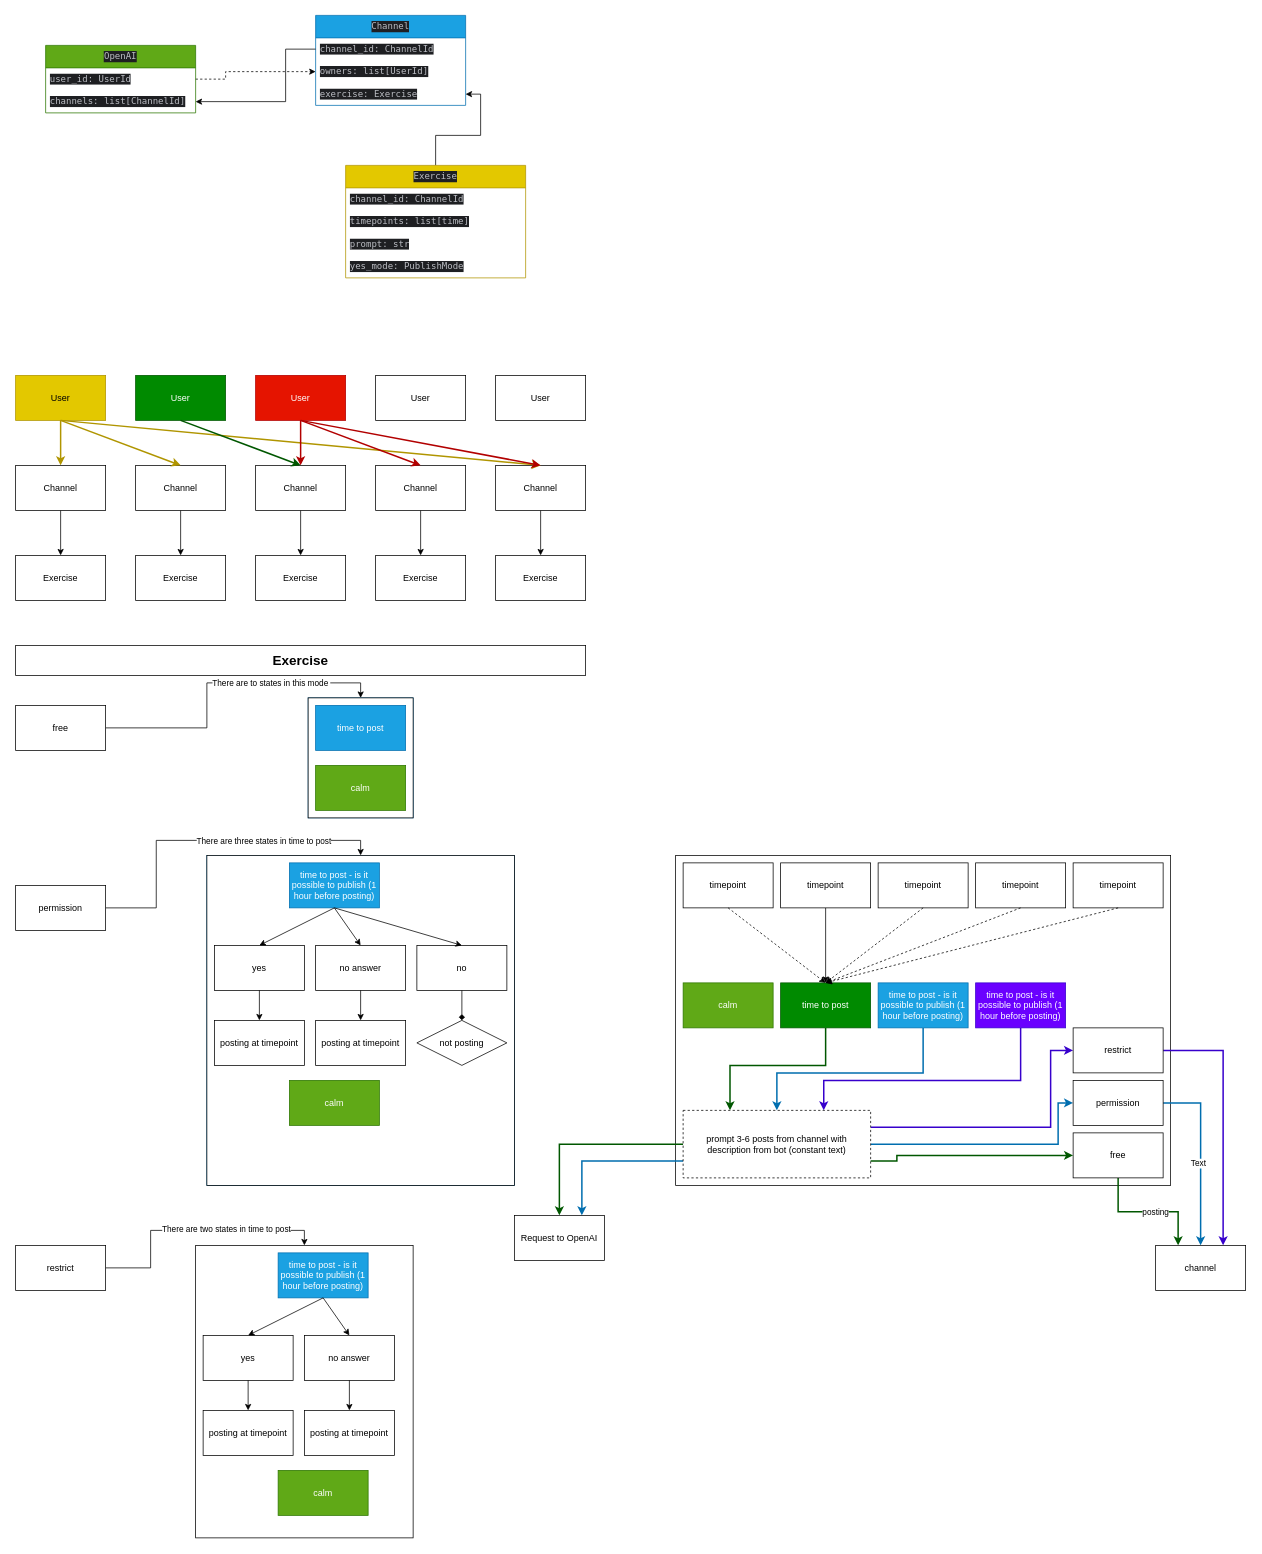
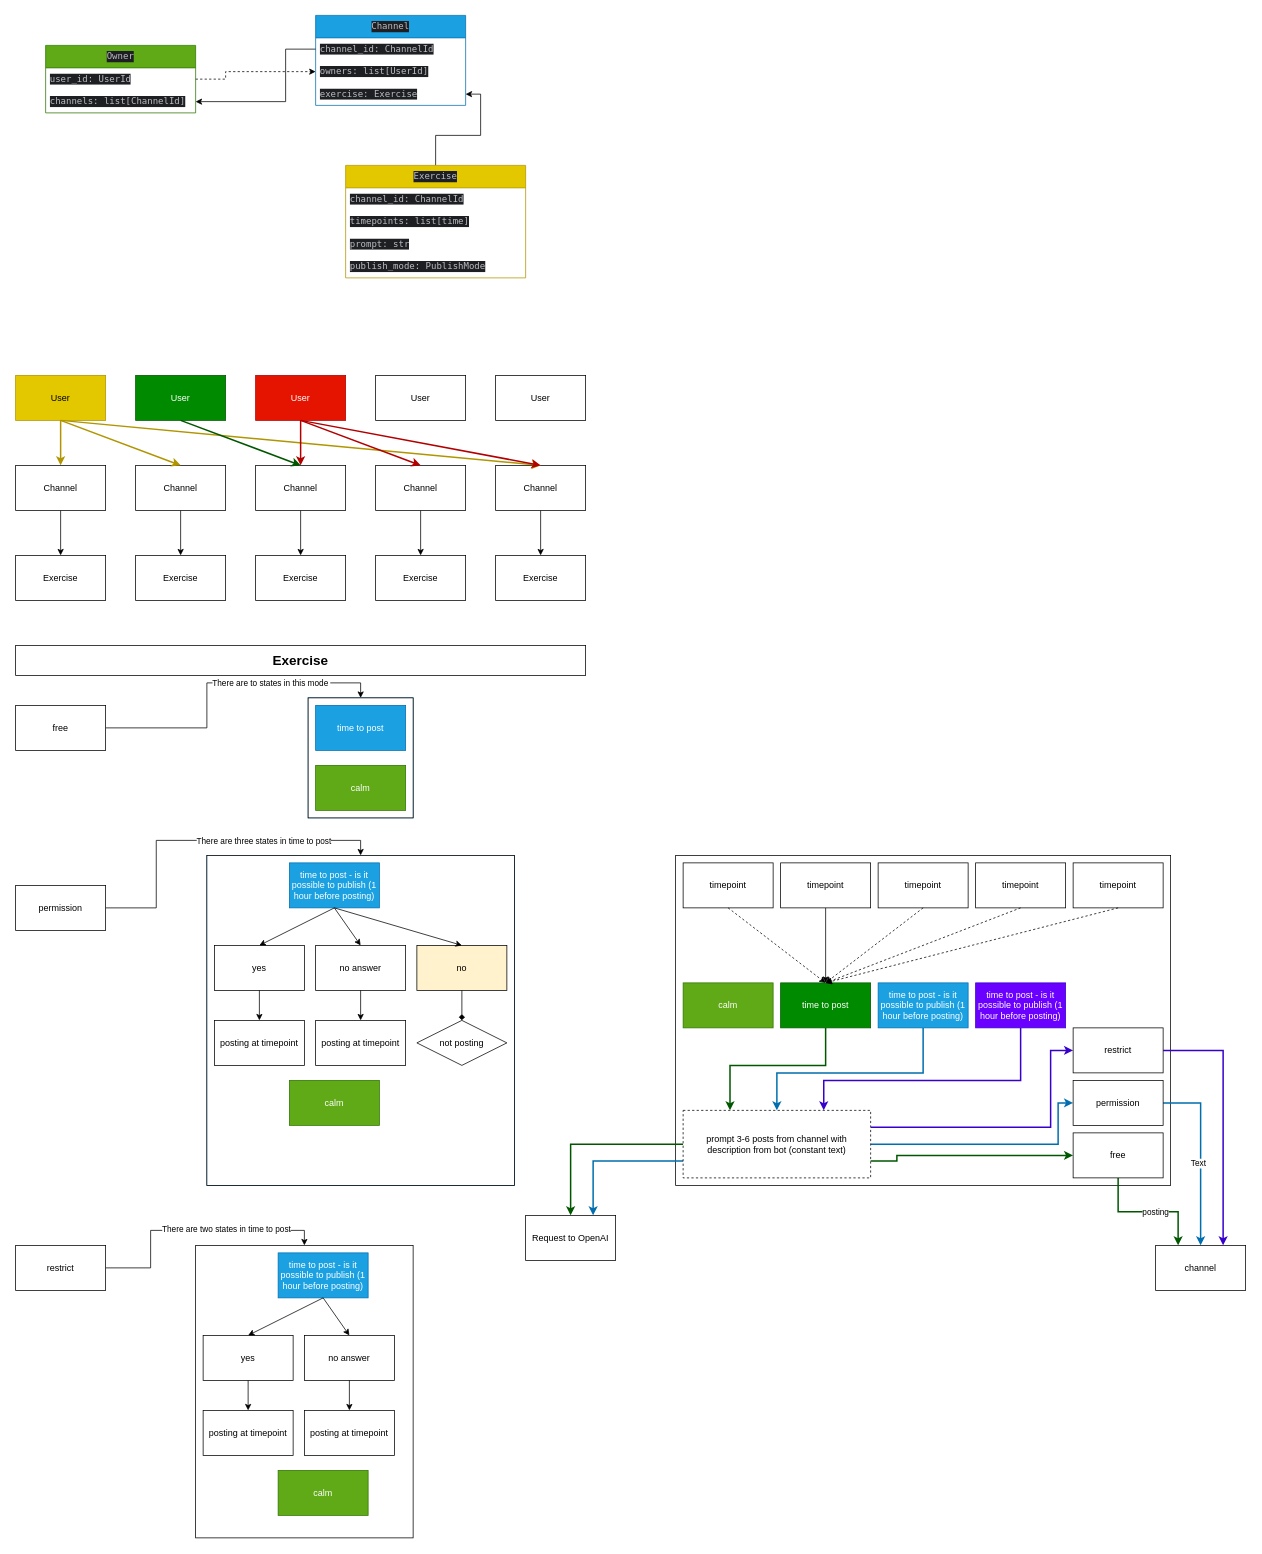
(120, 57) -> (120, 57)
(398, 267) -> (406, 267)
(462, 968) -> (462, 968)
(559, 1238) -> (570, 1238)
